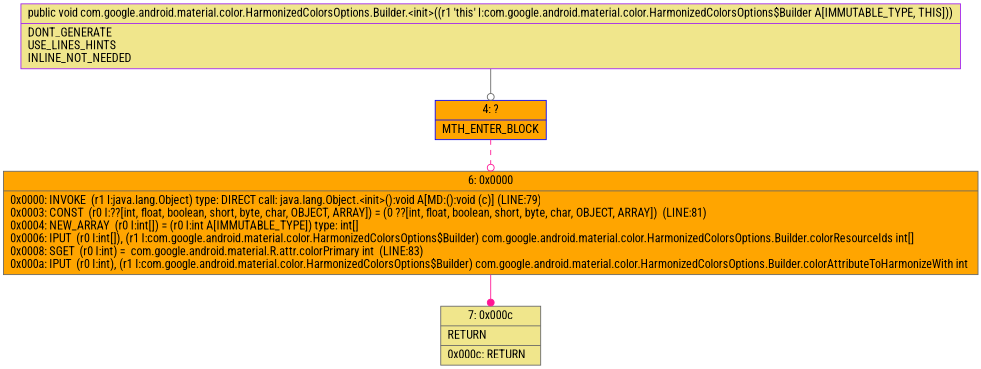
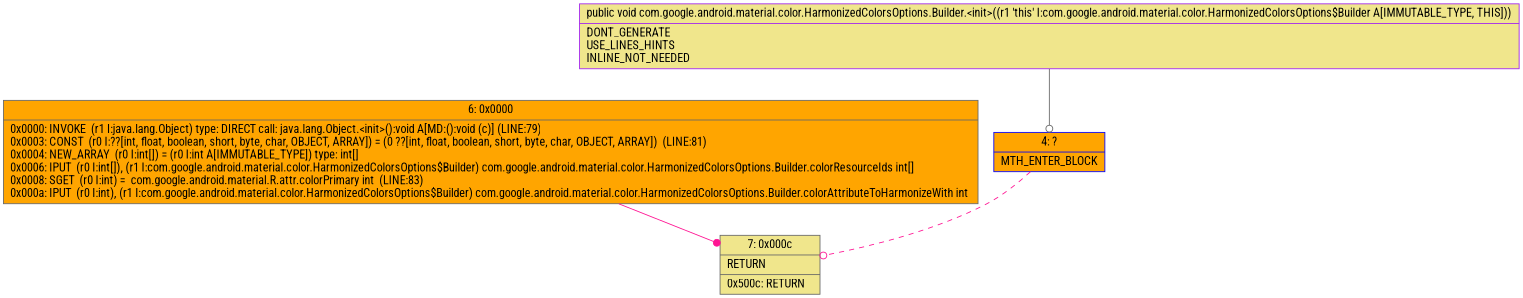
(491, 152) -> (934, 226)
(491, 355) -> (770, 284)
